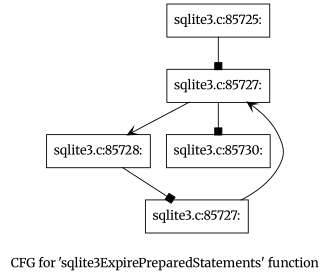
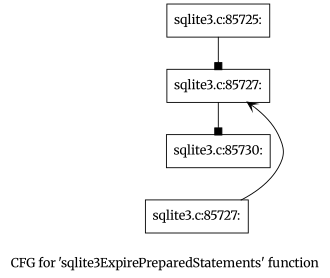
(98, 151) -> none
